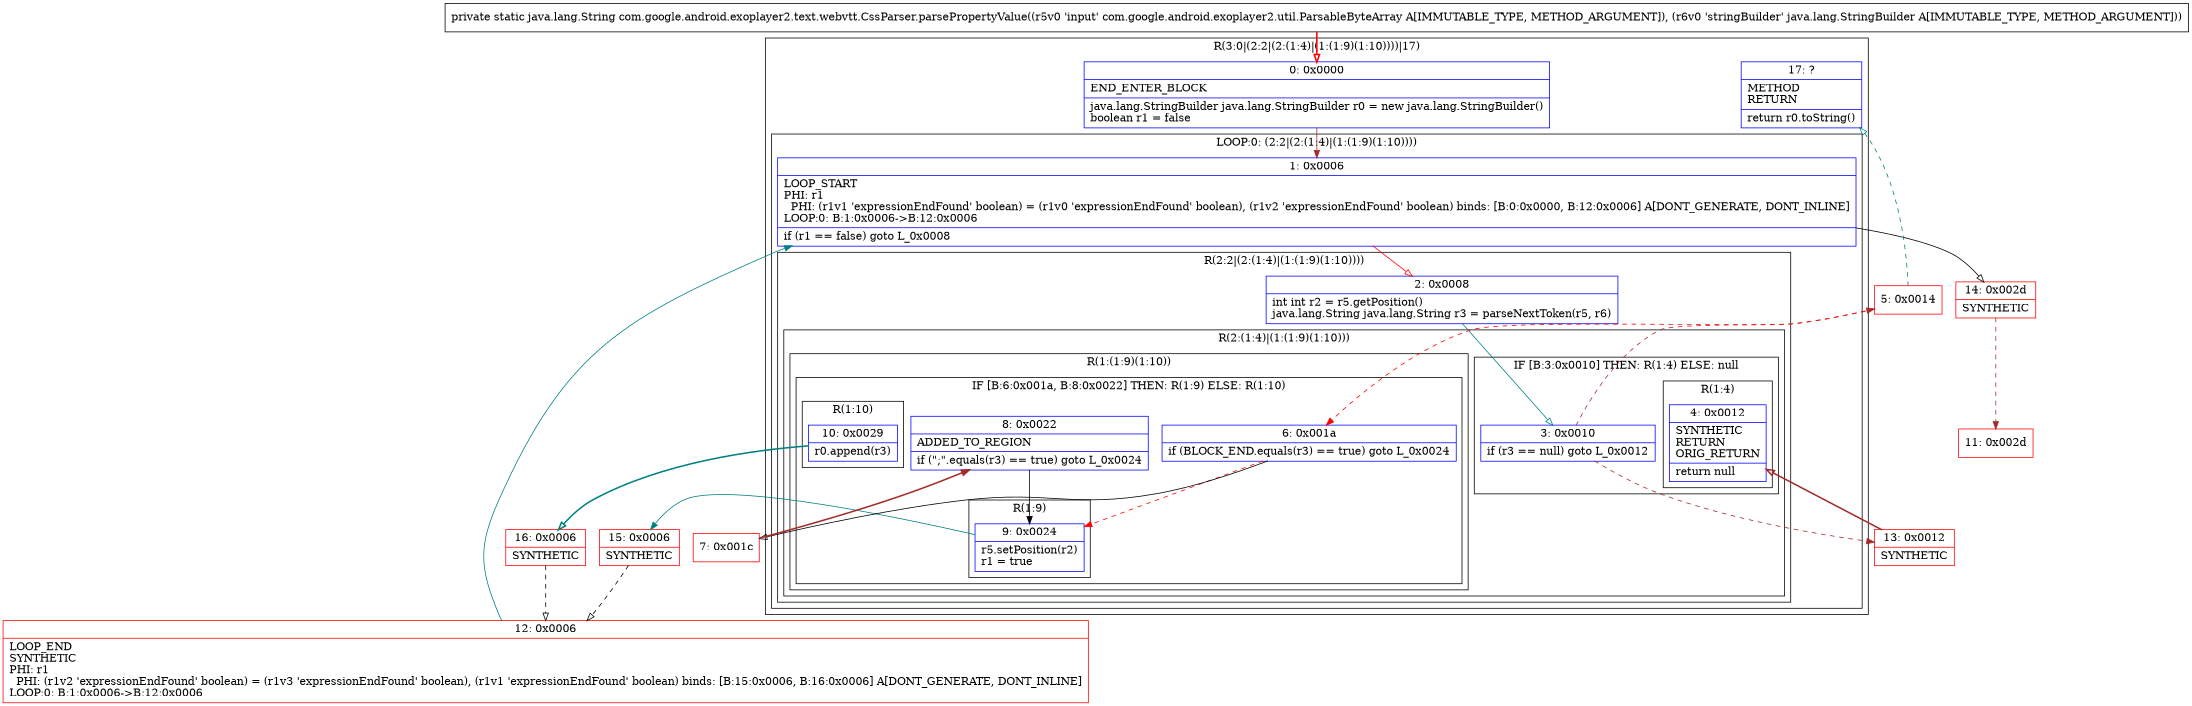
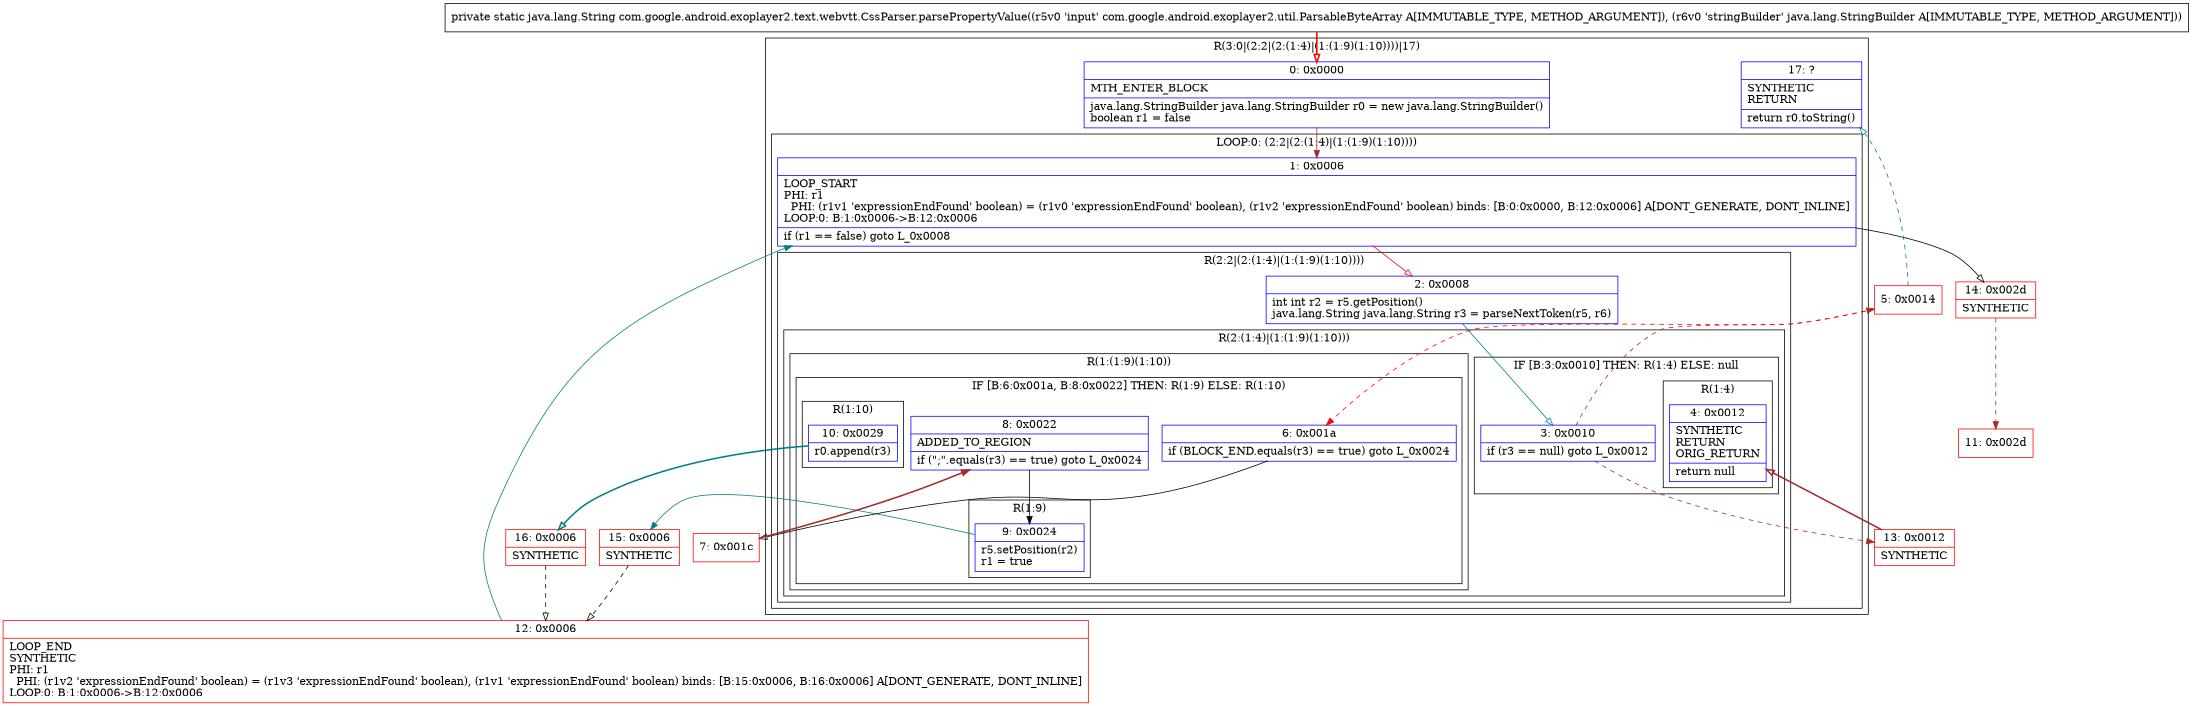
(1149, 88) -> (1149, 88)
(1774, 88) -> (1781, 88)
(1165, 497) -> none
